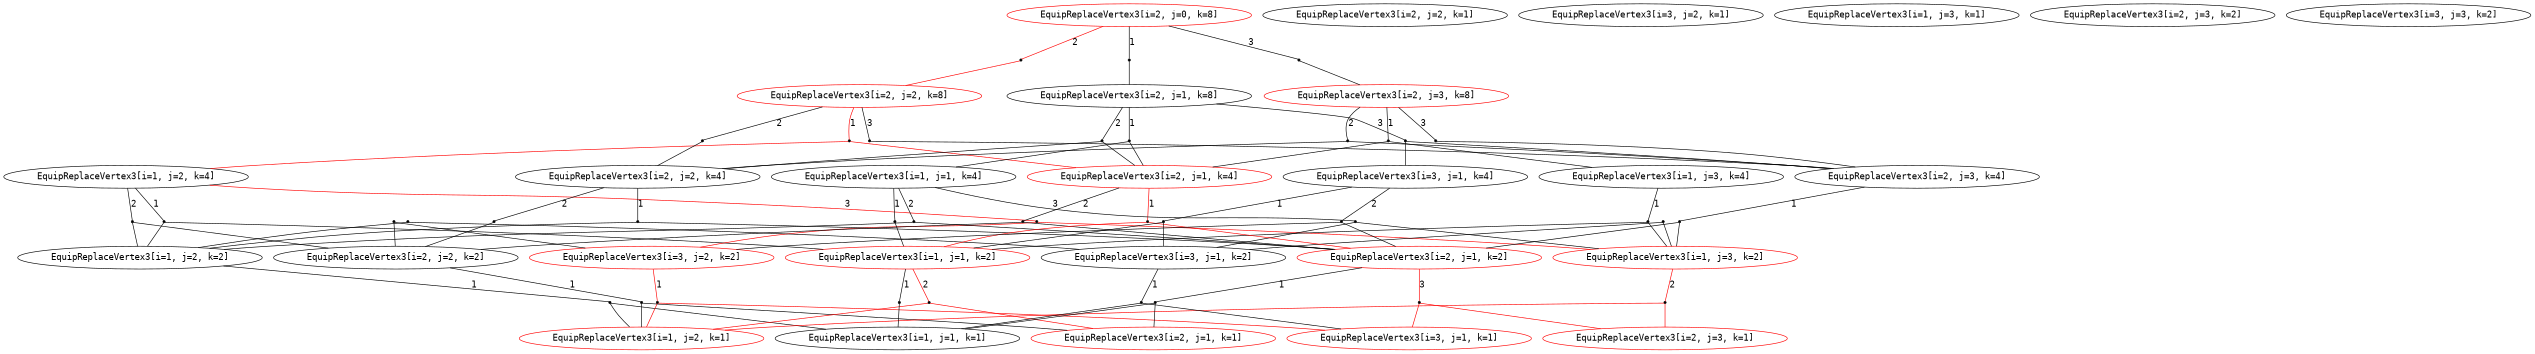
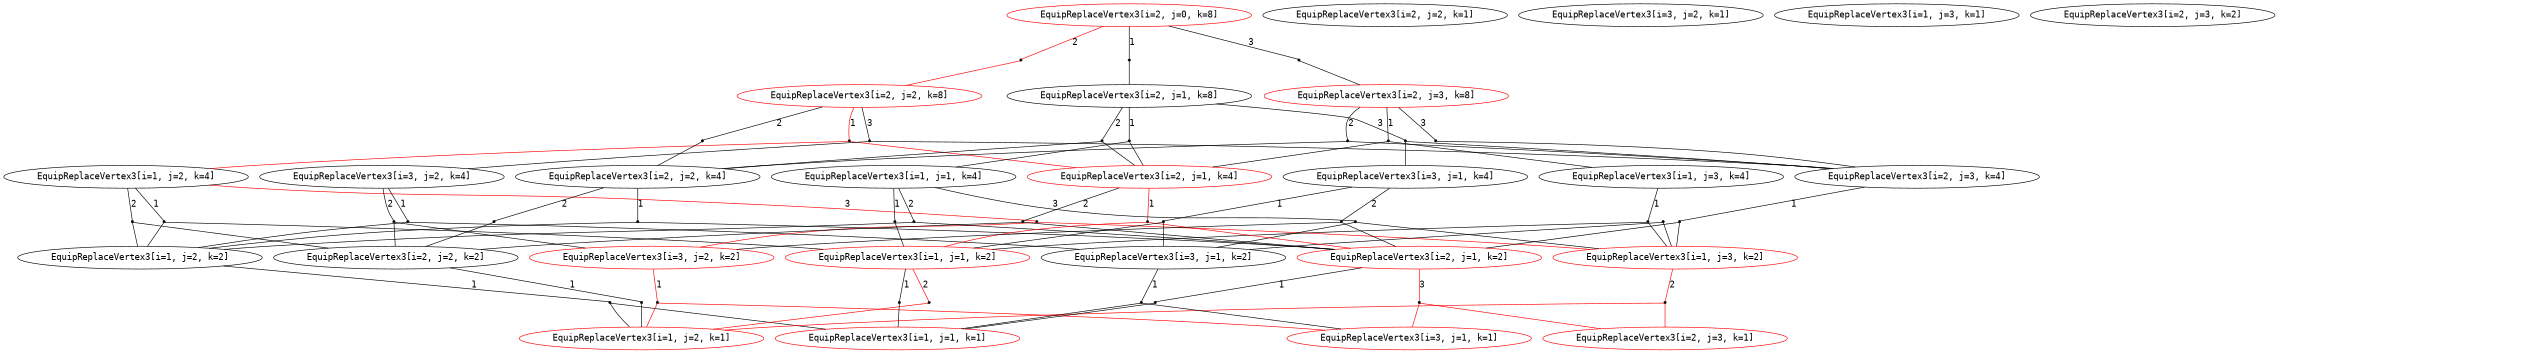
(2409, 15) -> none
none -> (382, 177)
(897, 338) -> (897, 338)
(1153, 338) -> none
